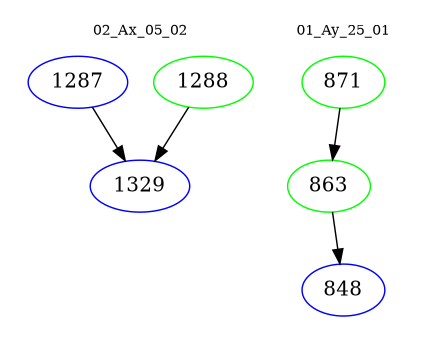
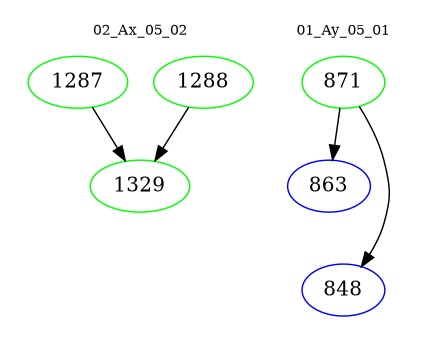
(343, 31) -> (343, 31)
(78, 82) -> (78, 82)
(140, 186) -> (140, 186)
(329, 186) -> (329, 186)
(335, 231) -> (388, 180)
